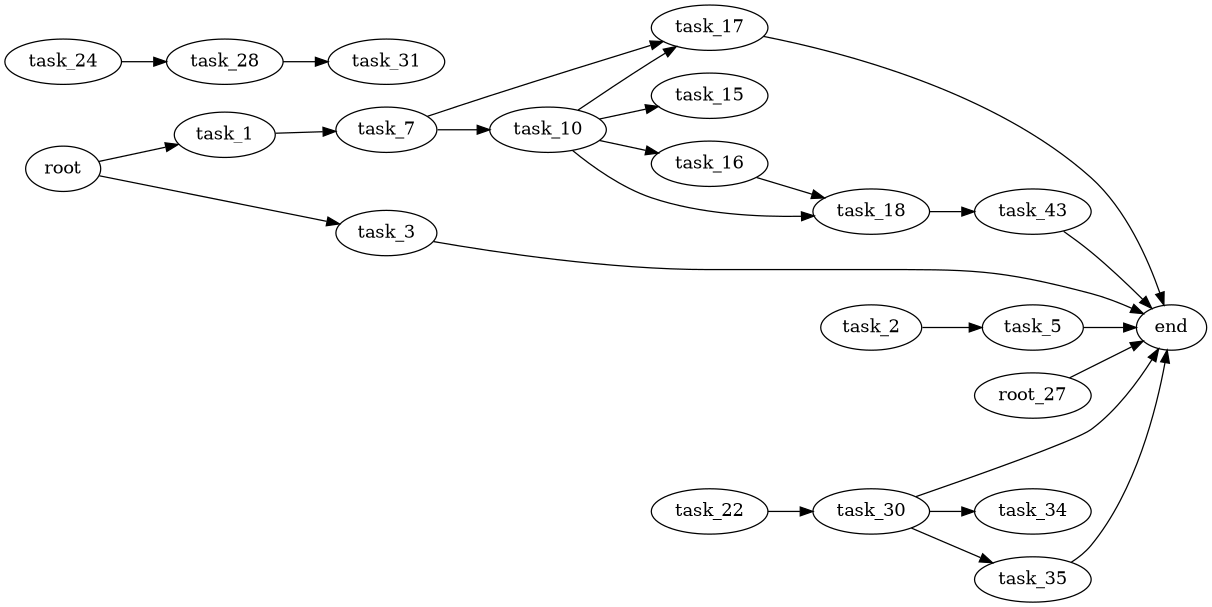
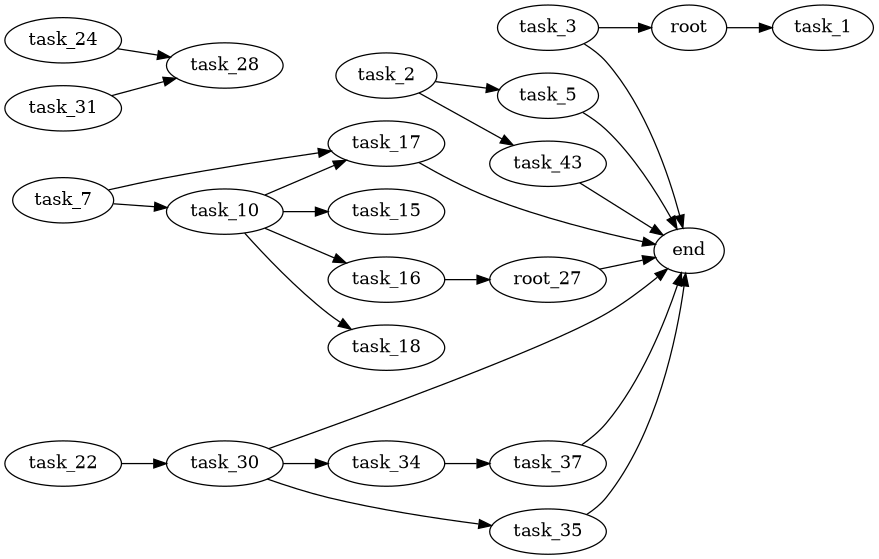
(299, 62) -> (138, 89)
(299, 132) -> none
(784, 186) -> (461, 280)
(213, 199) -> (619, 28)
(946, 212) -> (461, 116)
none -> (548, 464)
